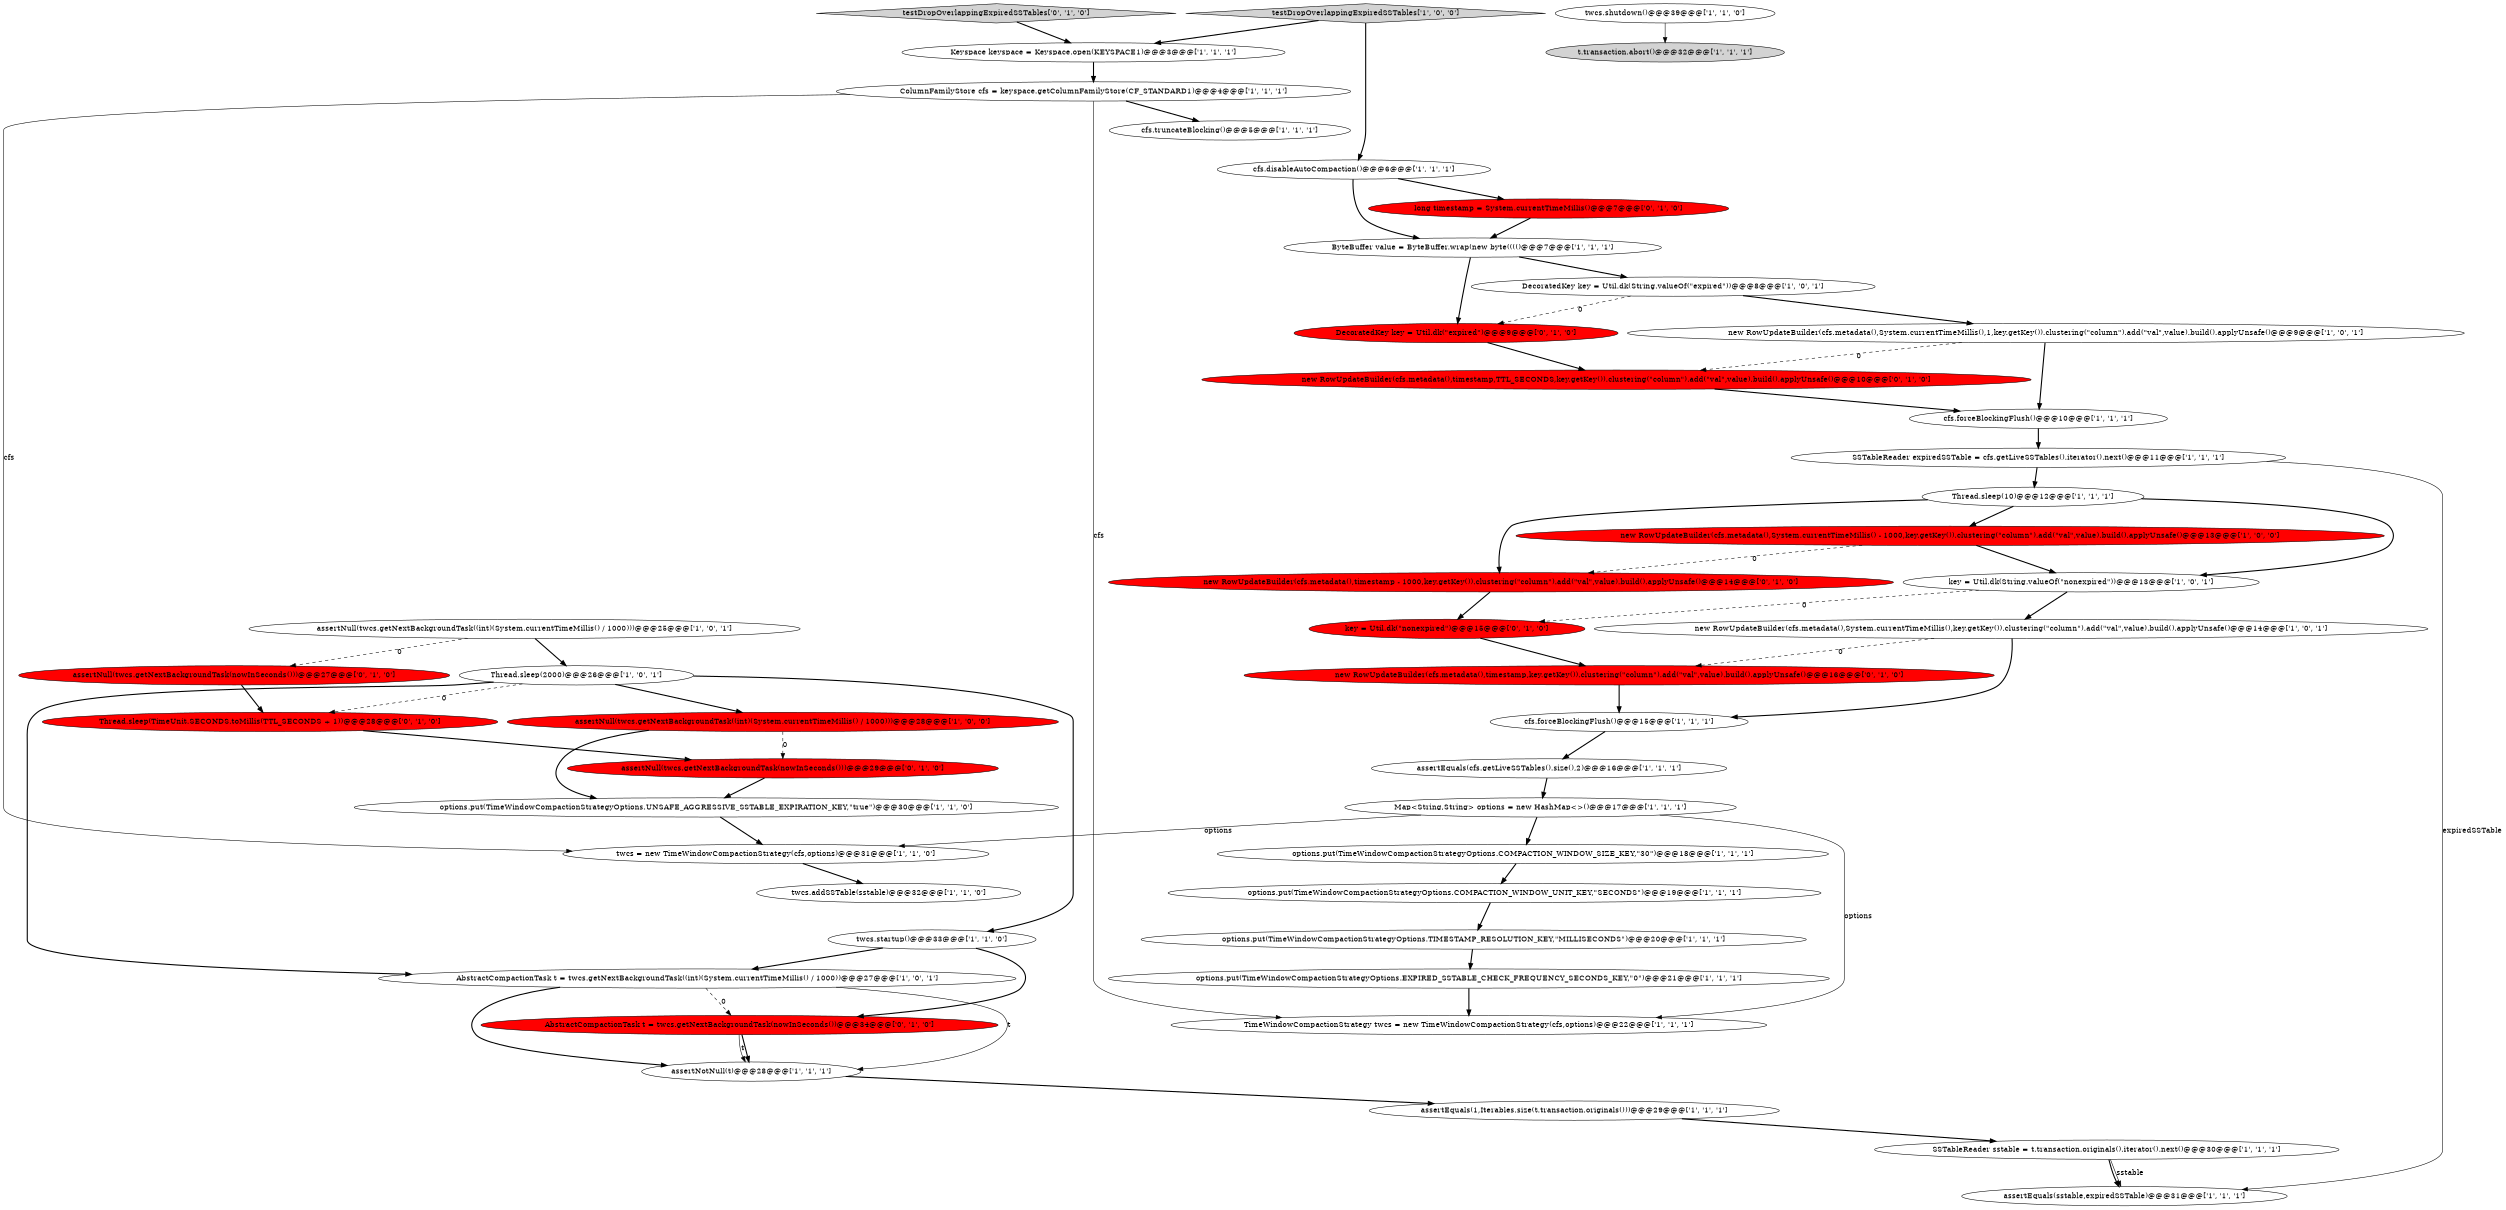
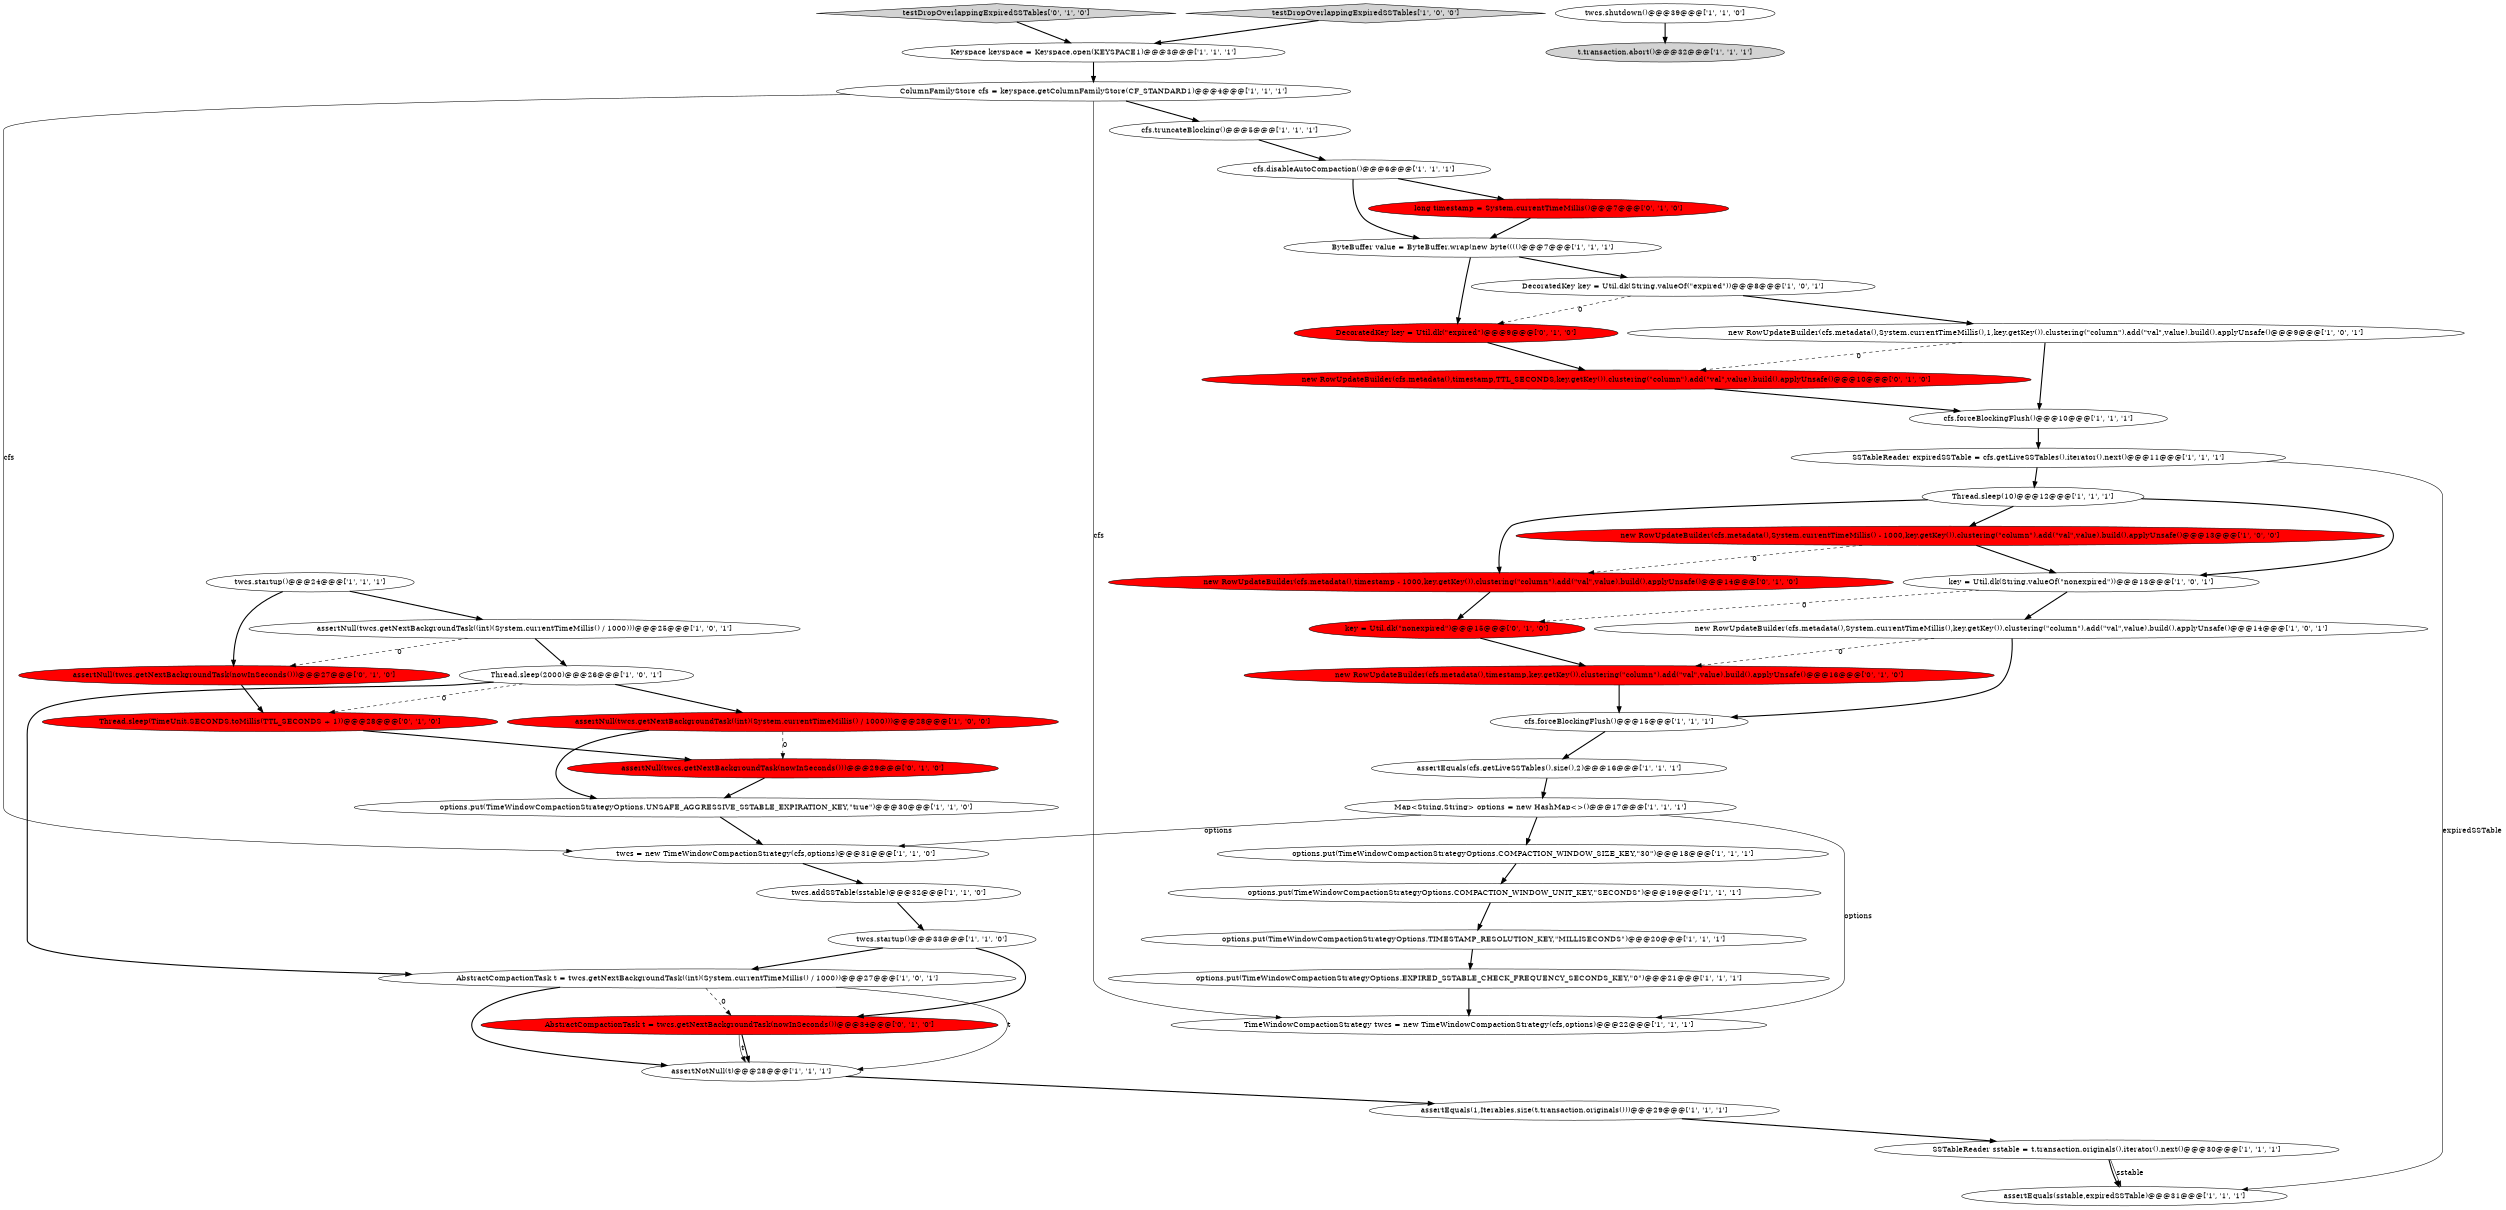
(1665, 30) -> (1665, 30)
(1366, 89) -> (1289, 149)
none -> (310, 582)
(1018, 700) -> (908, 914)
